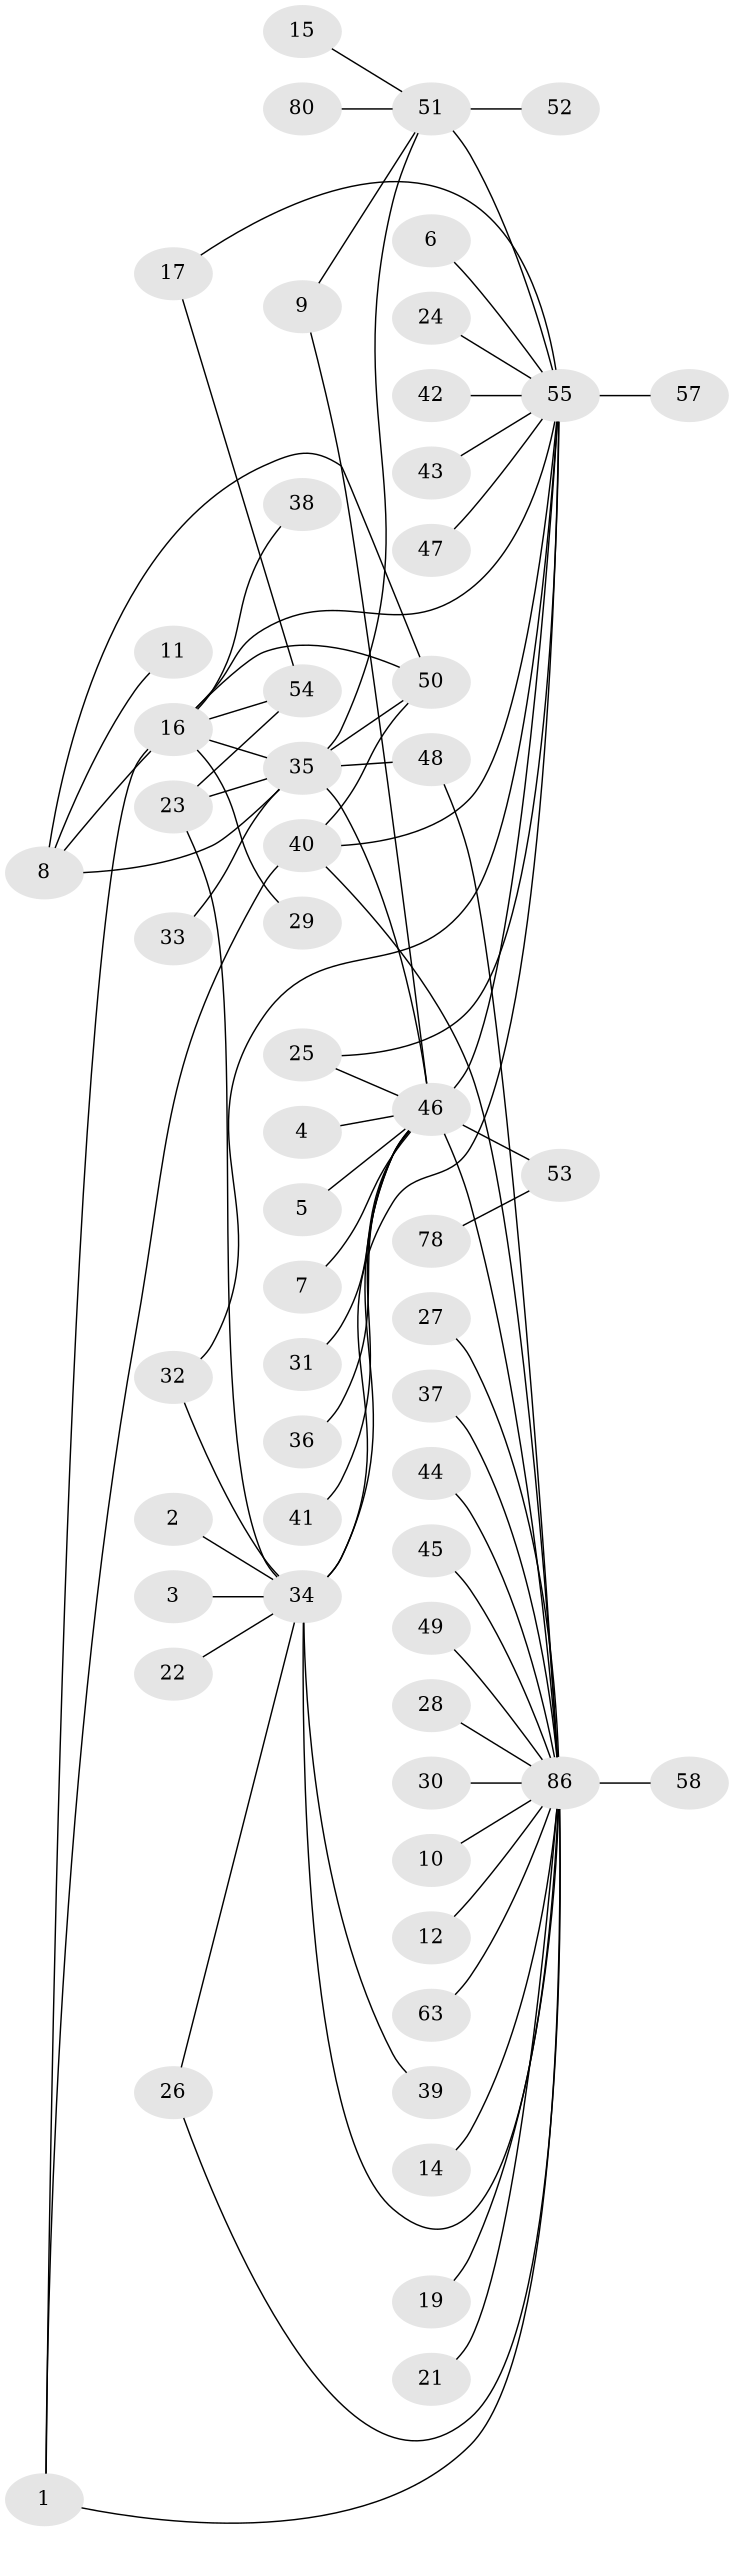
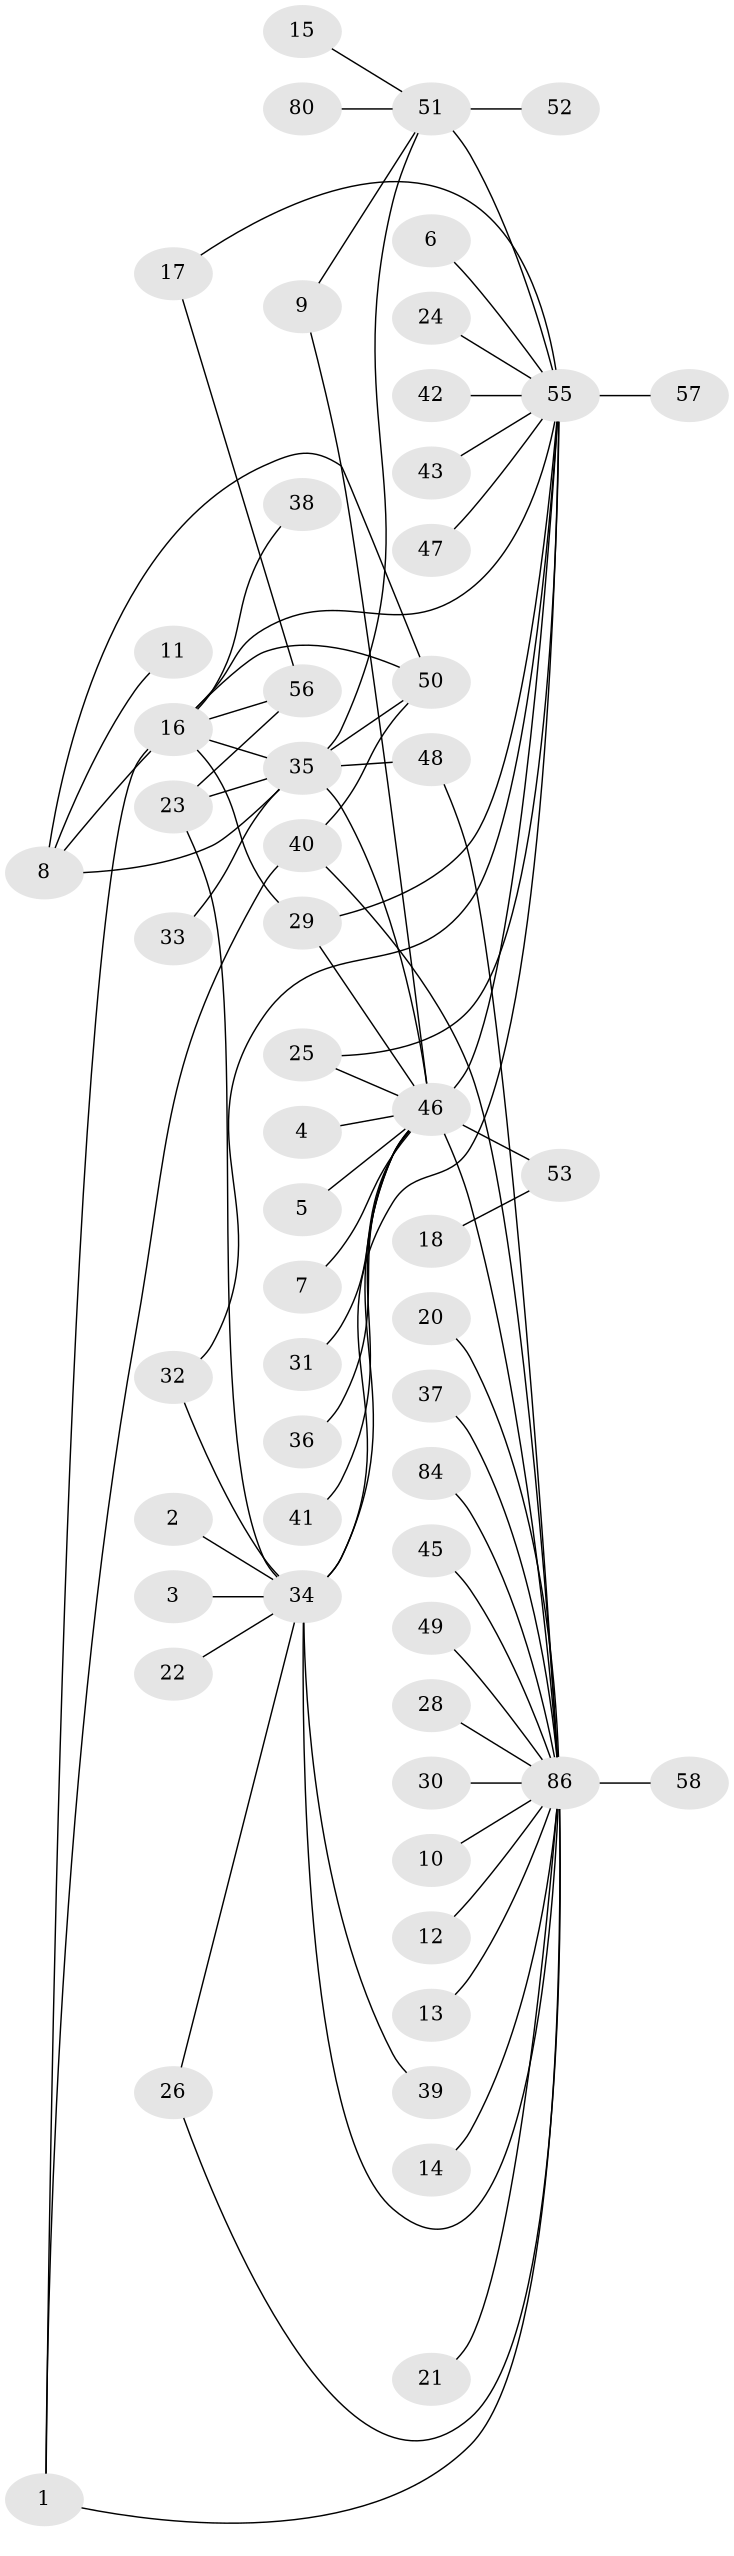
(516, 684) -> (516, 711)
(302, 691) -> (302, 691)
none -> (367, 1016)
(431, 1241) -> (431, 1241)
(431, 1319) -> (431, 1319)
(431, 1473) -> (431, 1473)
(431, 2015) -> (431, 2015)
(431, 2302) -> none
